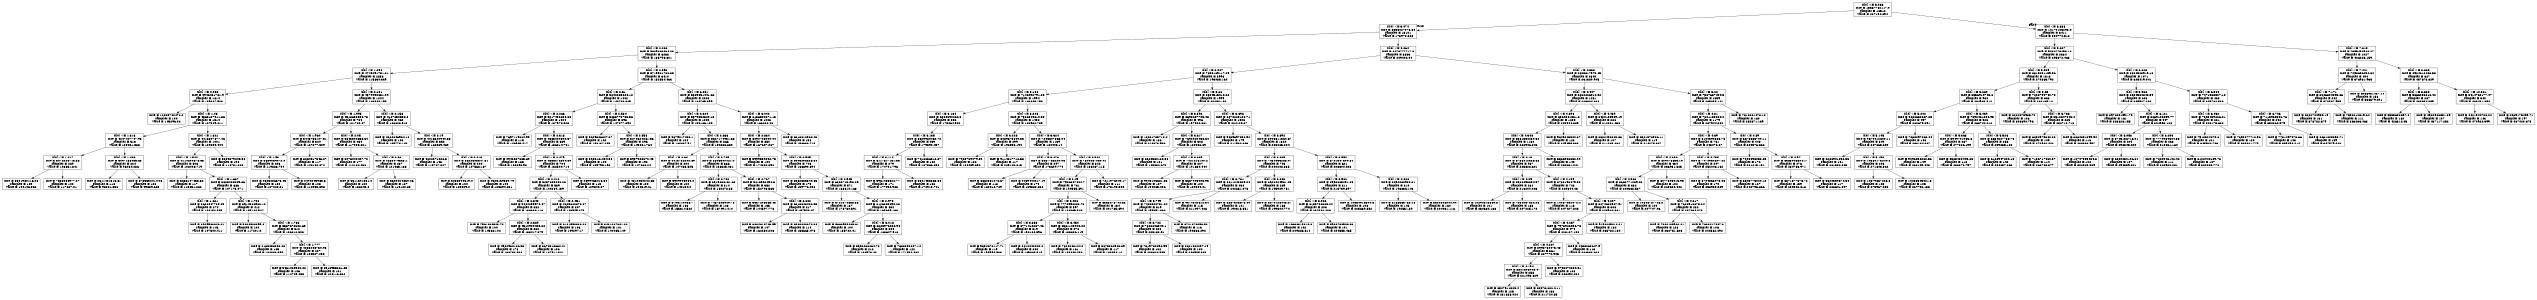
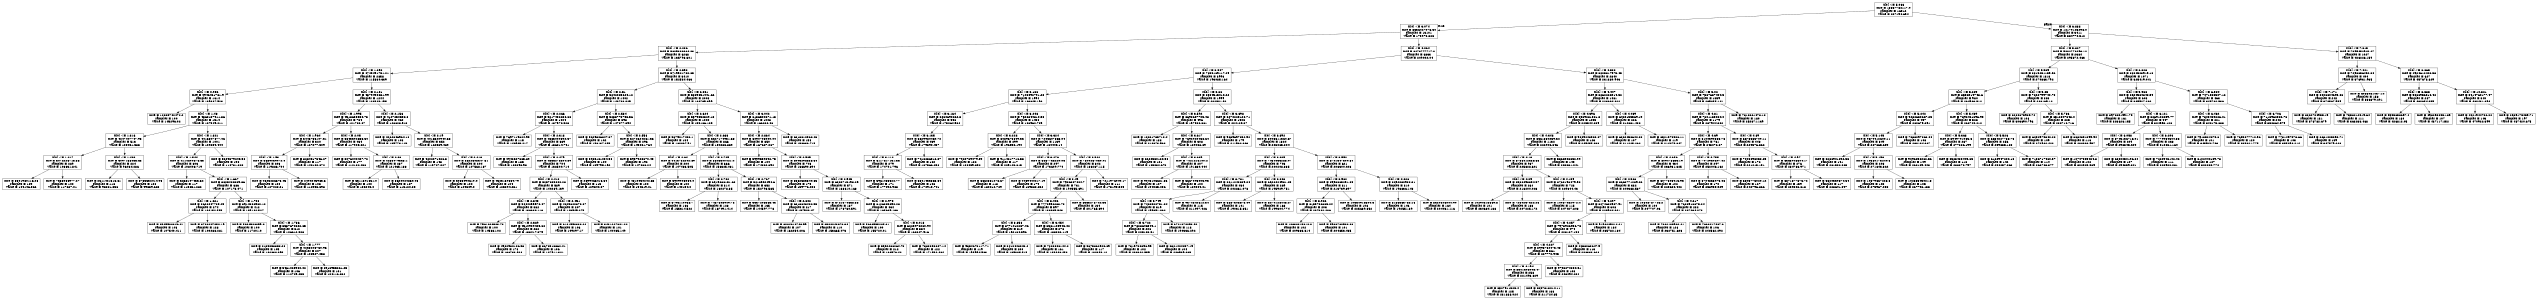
none -> (208, 228)
